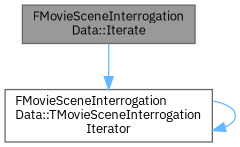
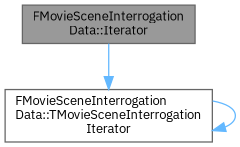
(109, 24) -> (109, 24)
